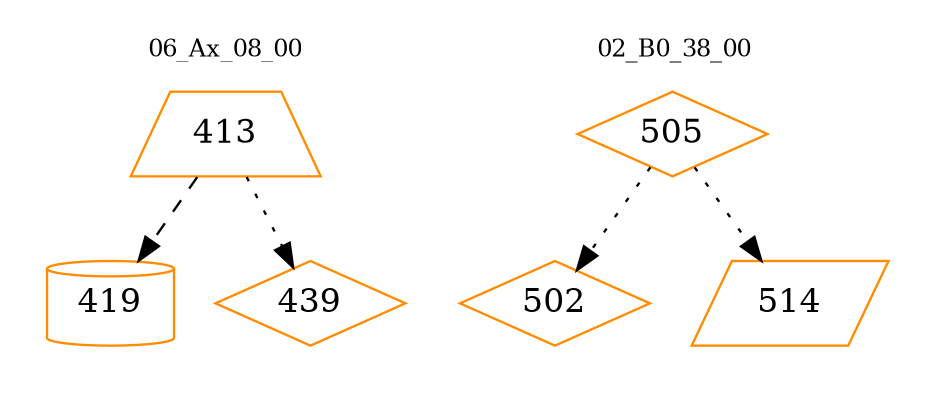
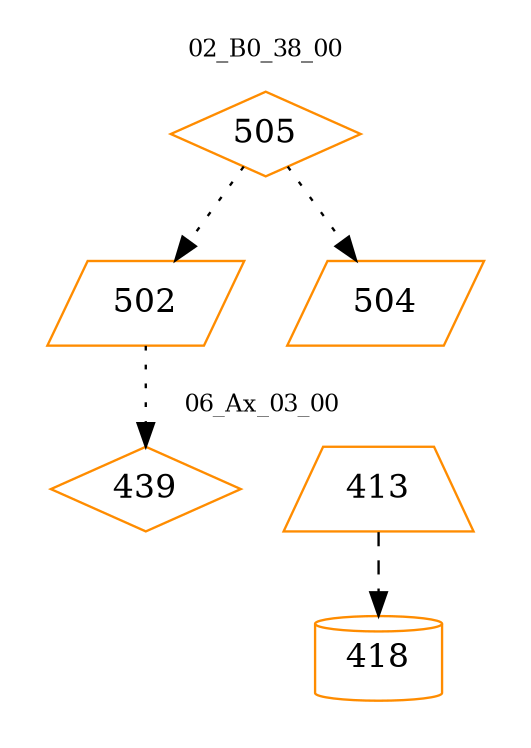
(226, 51) -> (262, 406)
(264, 212) -> (146, 398)
(111, 303) -> (379, 658)
(555, 303) -> (146, 303)
(790, 303) -> (386, 303)
